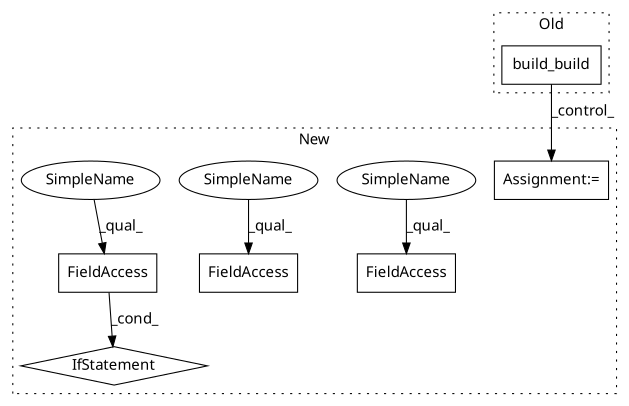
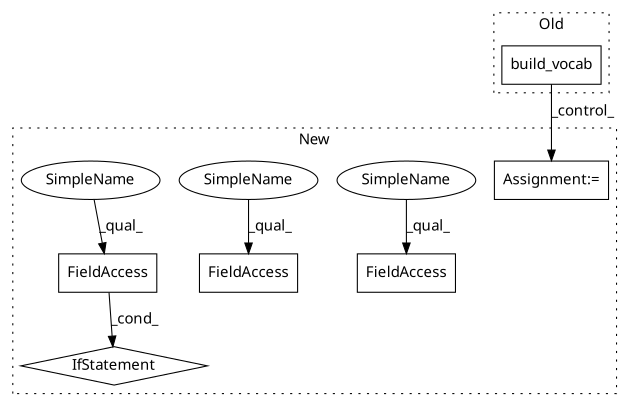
(551, 65) -> (551, 65)
